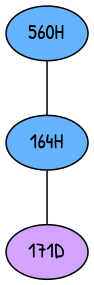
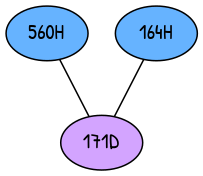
(47, 88) -> (74, 88)
